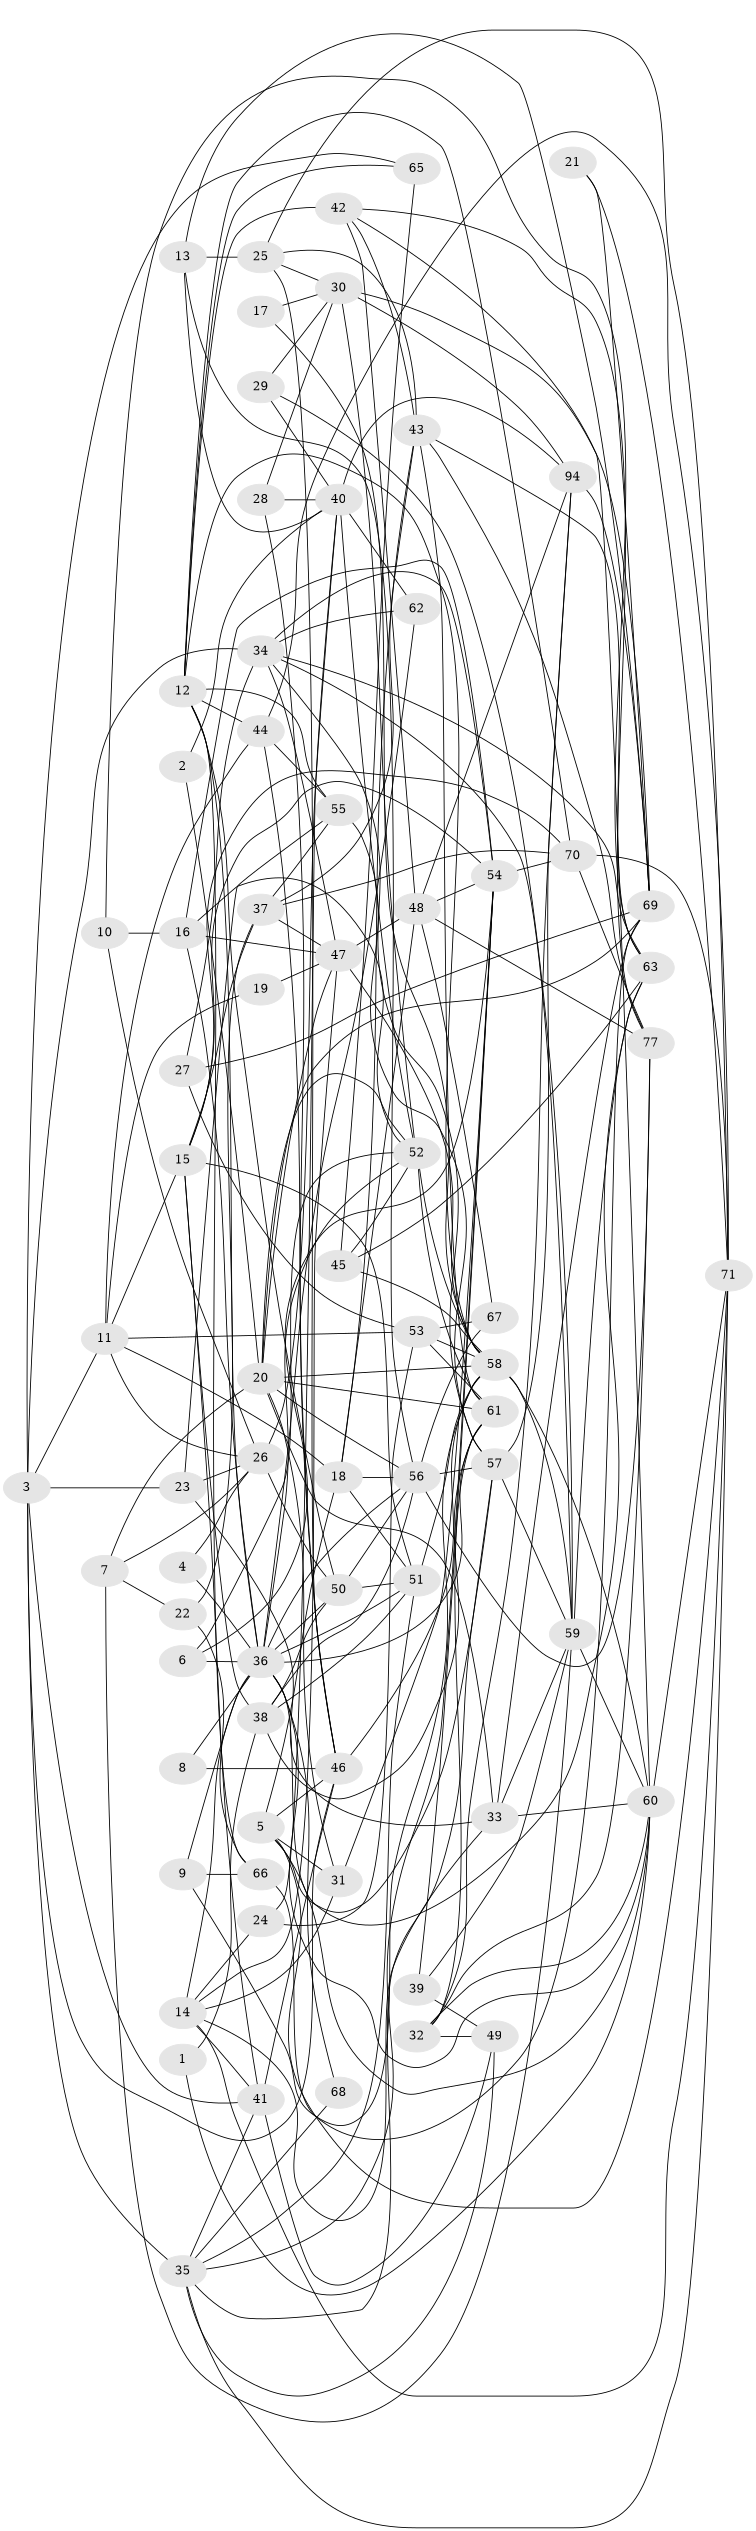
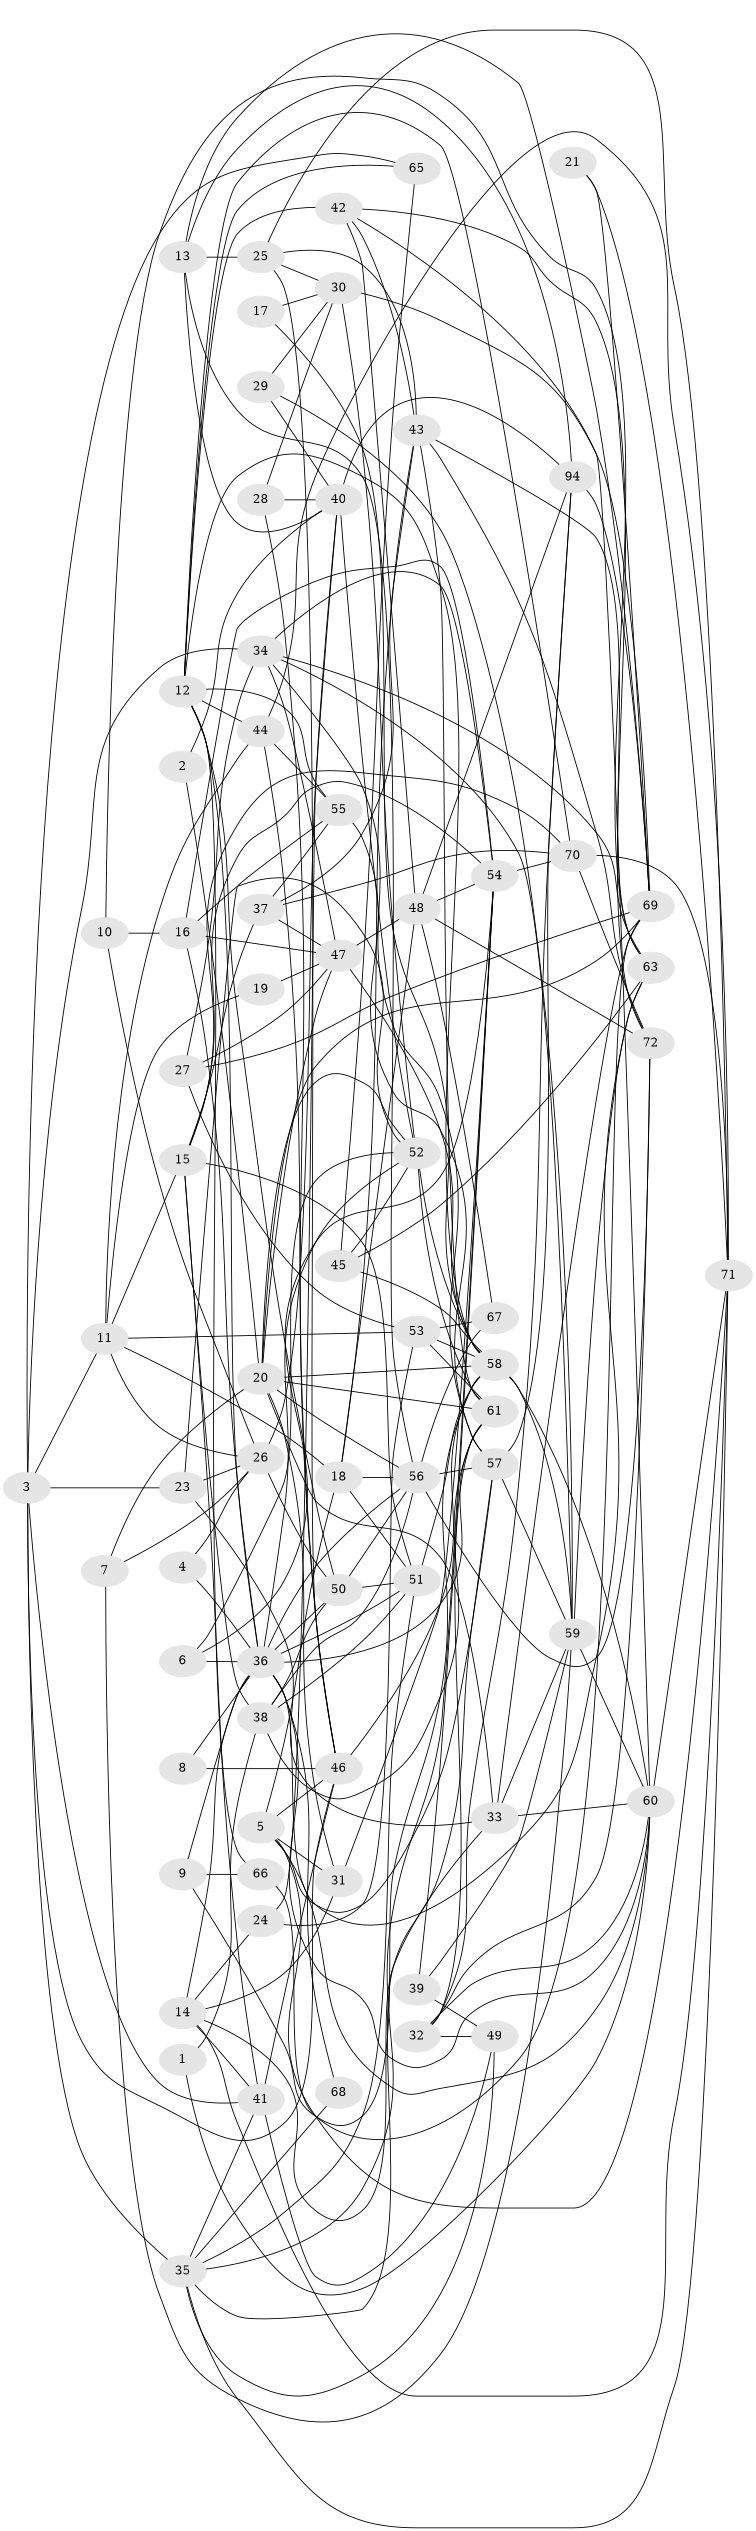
(471, 368) -> (453, 134)
(417, 609) -> none
(651, 1043) -> (651, 1043)
(183, 1614) -> none
(311, 1672) -> (270, 1023)
